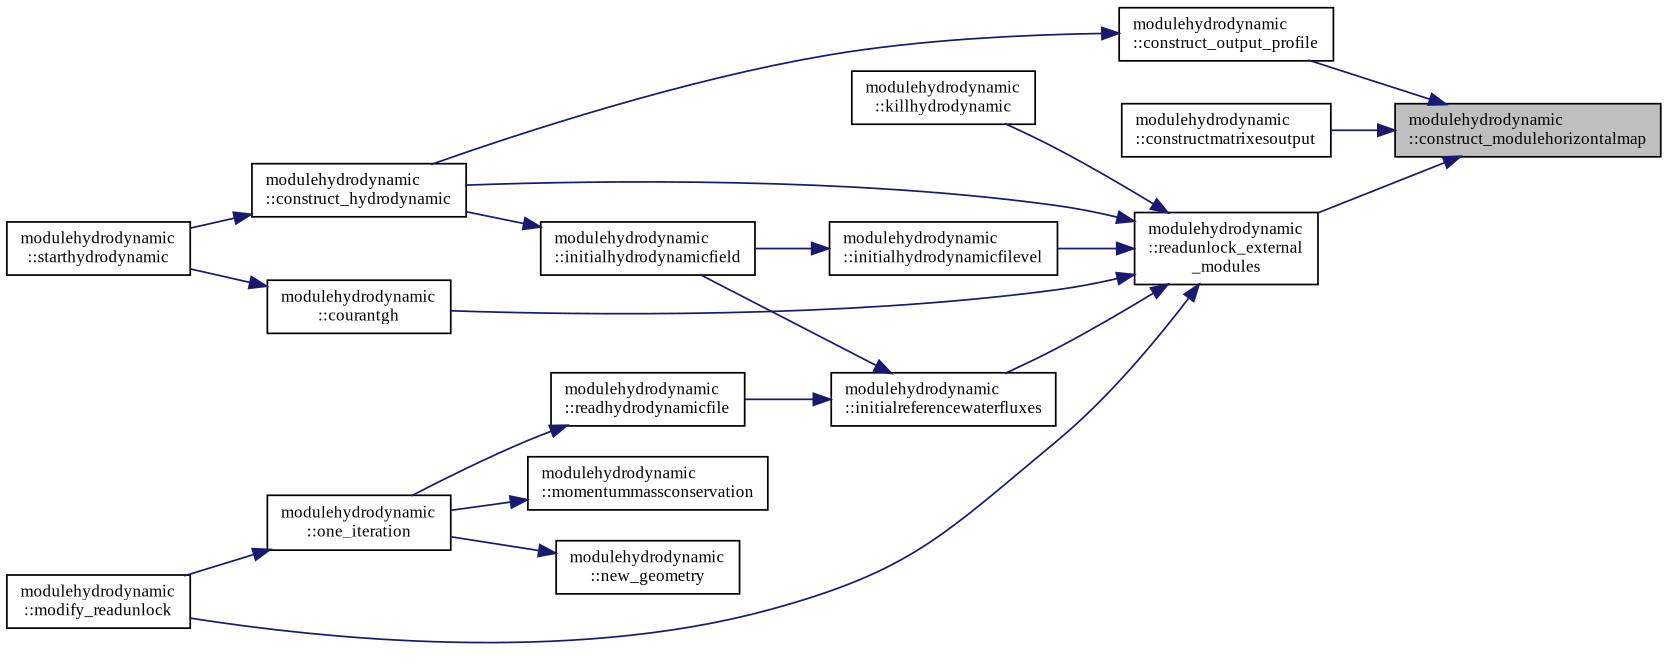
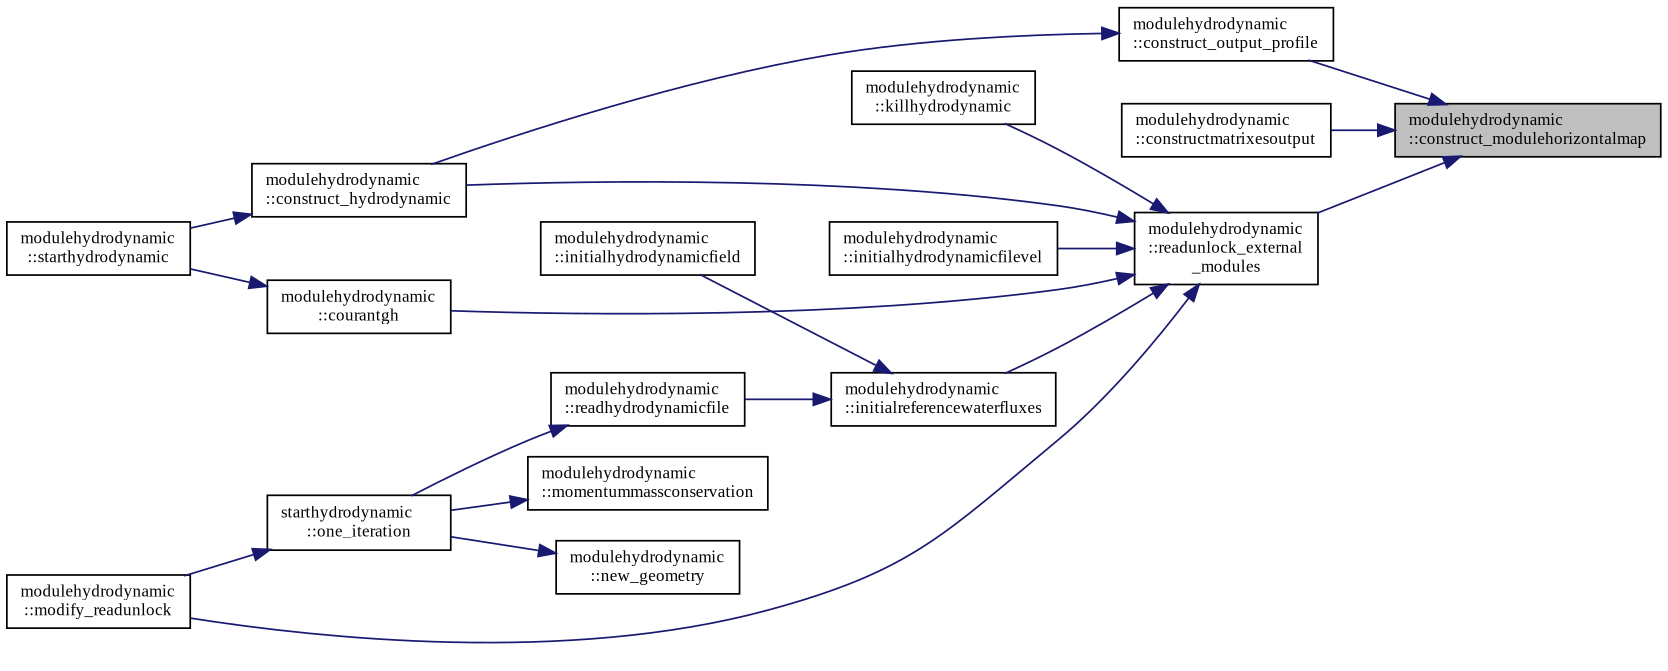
(495, 218) -> none
(783, 249) -> none
(359, 523) -> (359, 523)
